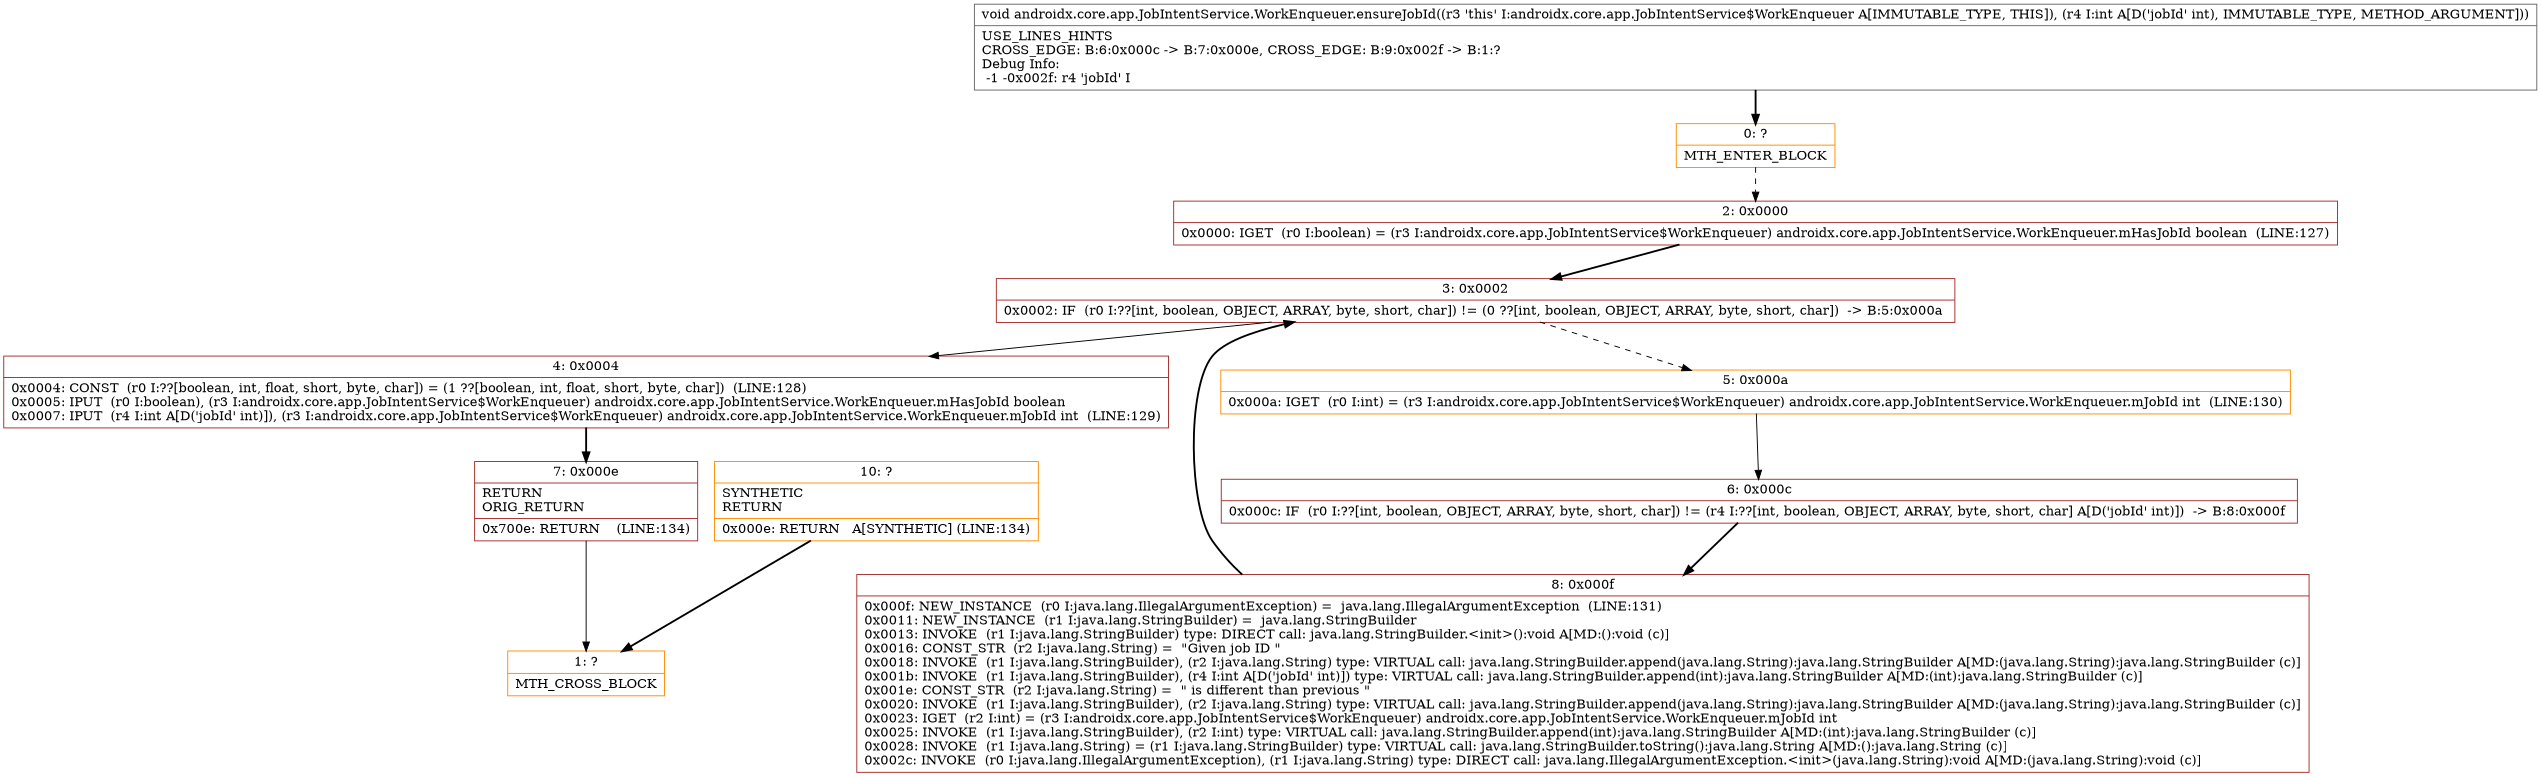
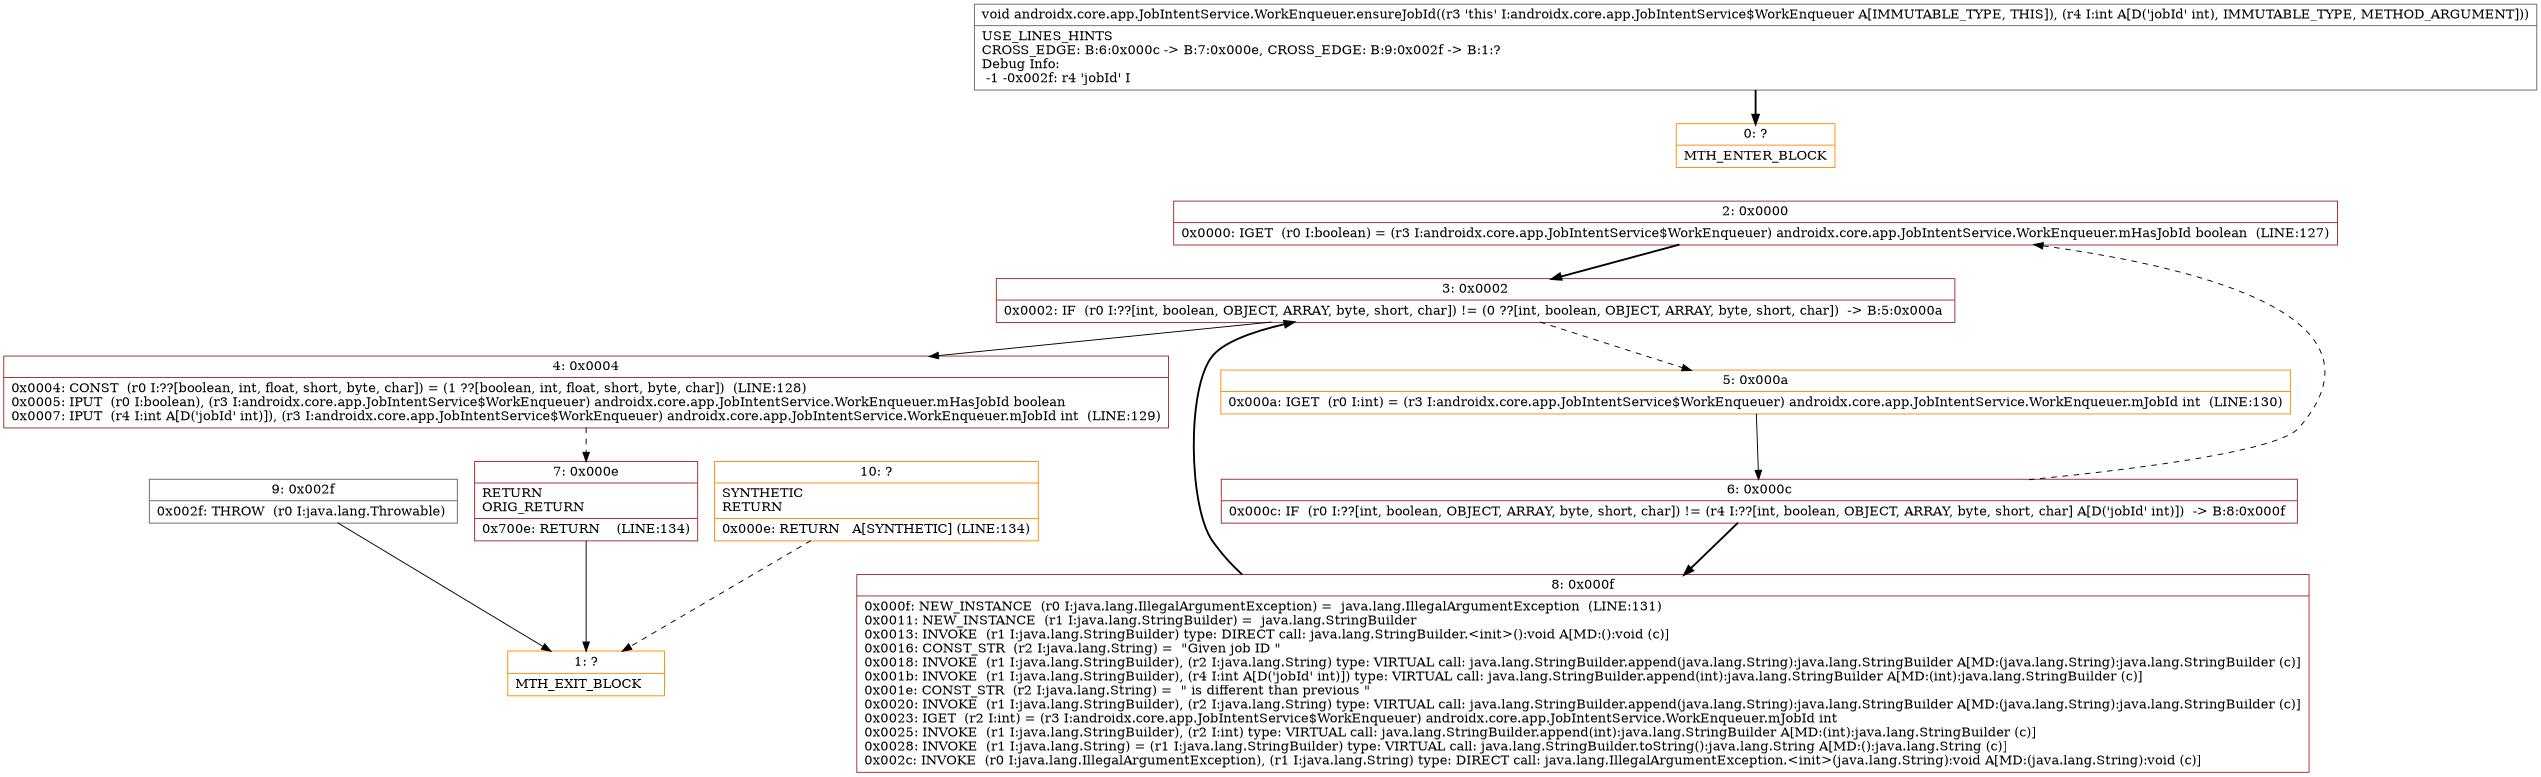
(1756, 180) -> (2322, 379)
(586, 440) -> (586, 440)
none -> (303, 501)
(721, 593) -> (721, 593)
(586, 684) -> (579, 684)
